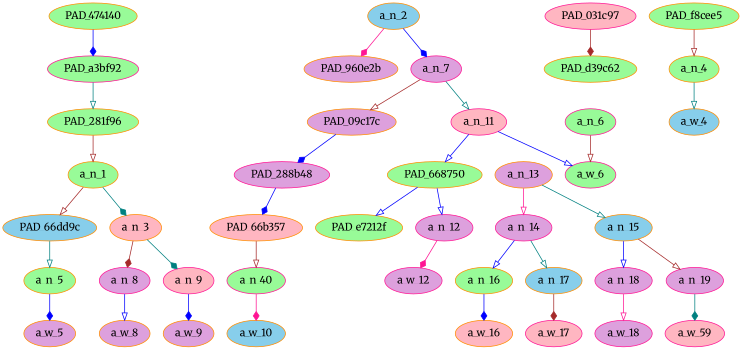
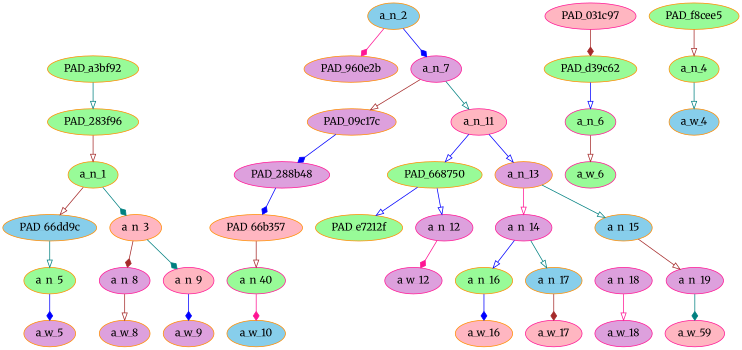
(93, 16) -> none
(93, 69) -> (93, 69)
none -> (590, 92)
(93, 122) -> (93, 122)
(532, 147) -> (499, 145)
(624, 251) -> none
(125, 304) -> (125, 304)
